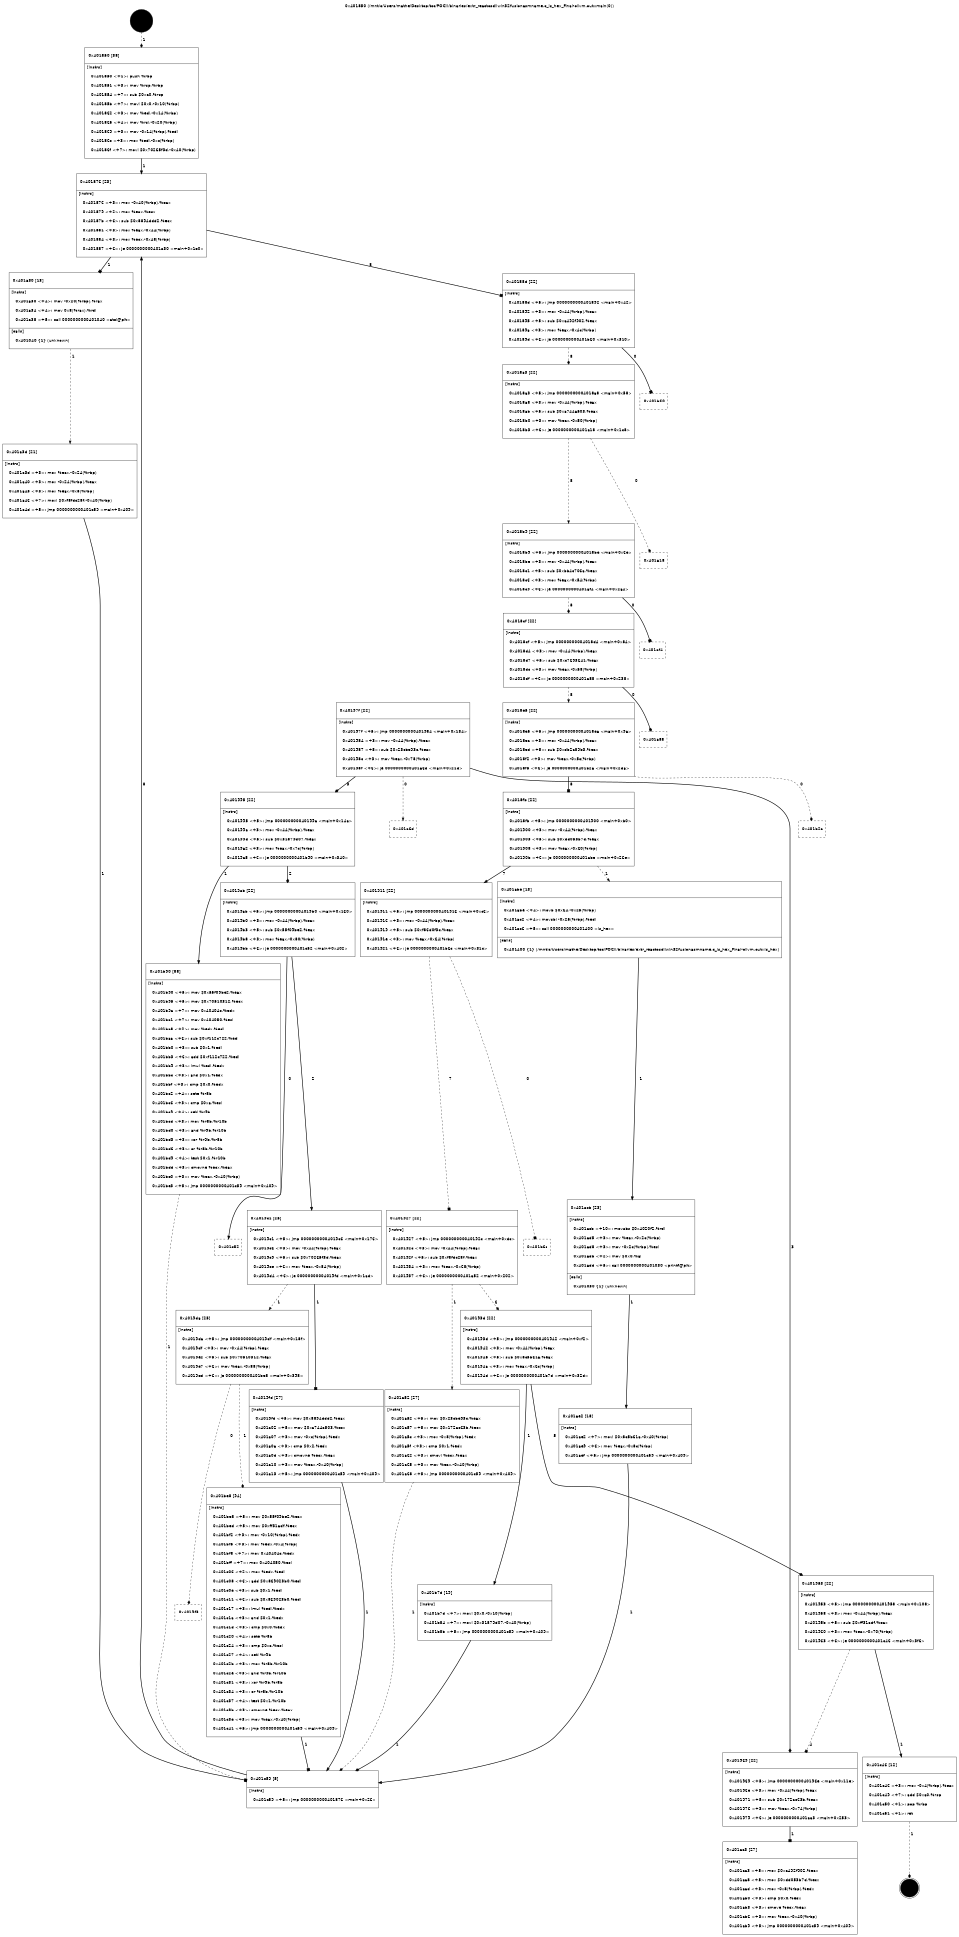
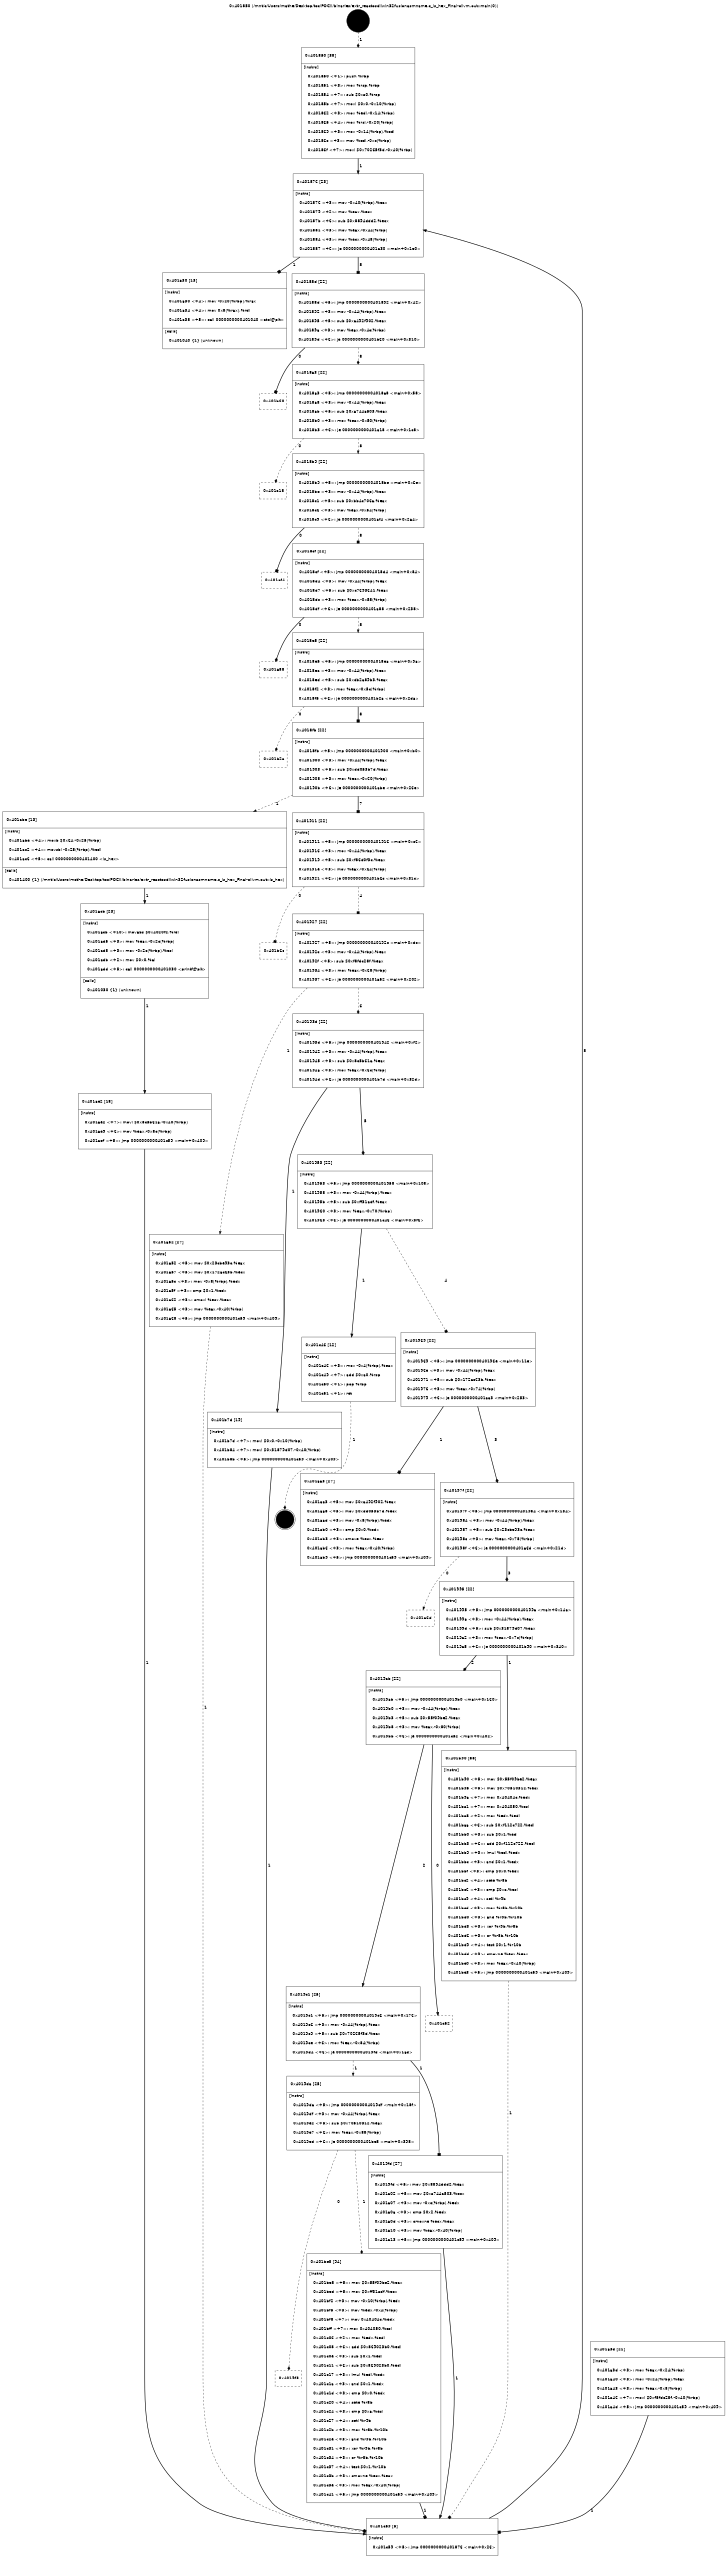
(70, 395) -> none
(569, 604) -> (358, 534)
(499, 874) -> (358, 803)
(450, 1079) -> (360, 896)
(790, 1120) -> (487, 1443)
